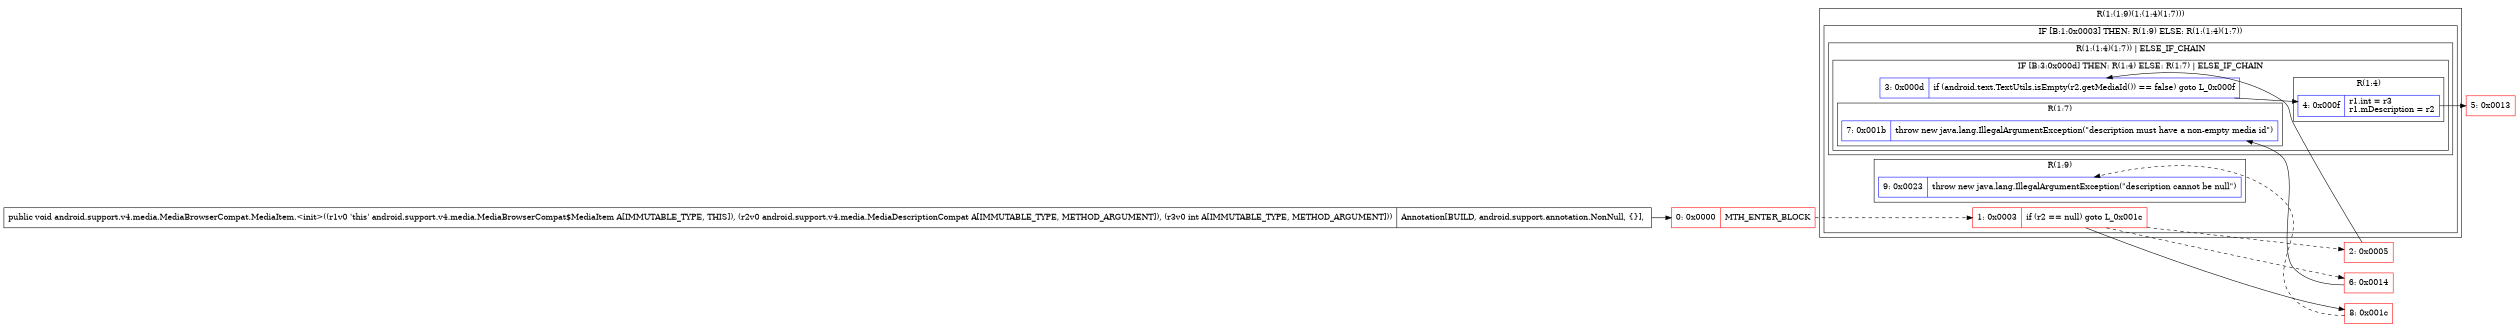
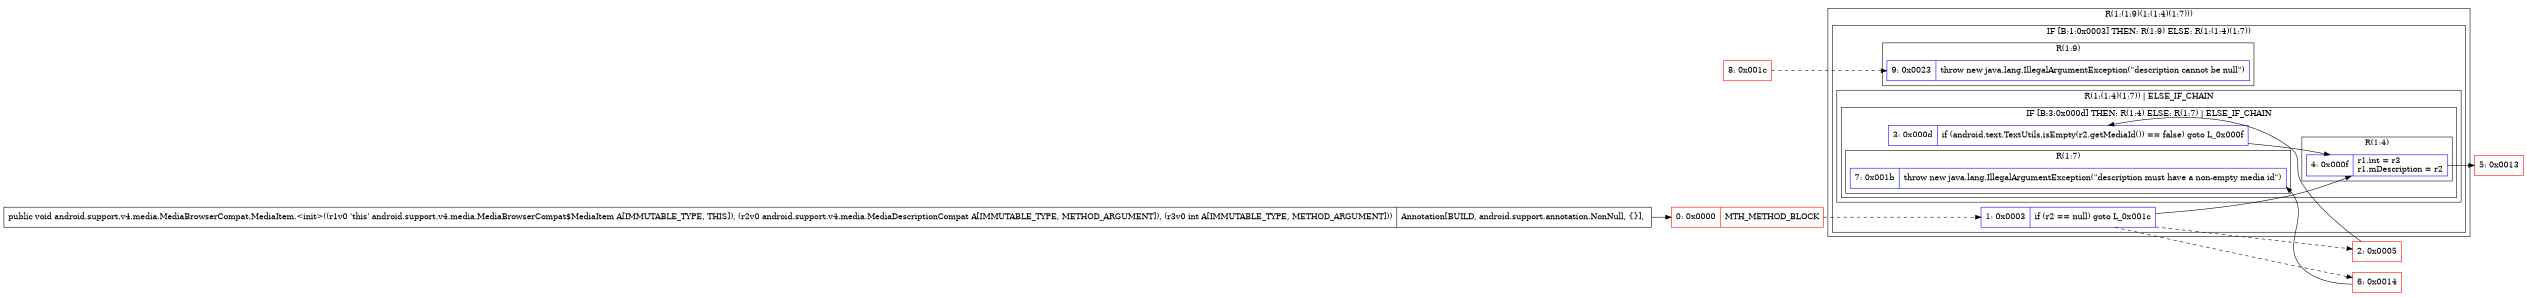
(1768, 217) -> (1772, 217)
(2060, 218) -> (2068, 217)
(2211, 273) -> (2233, 206)
